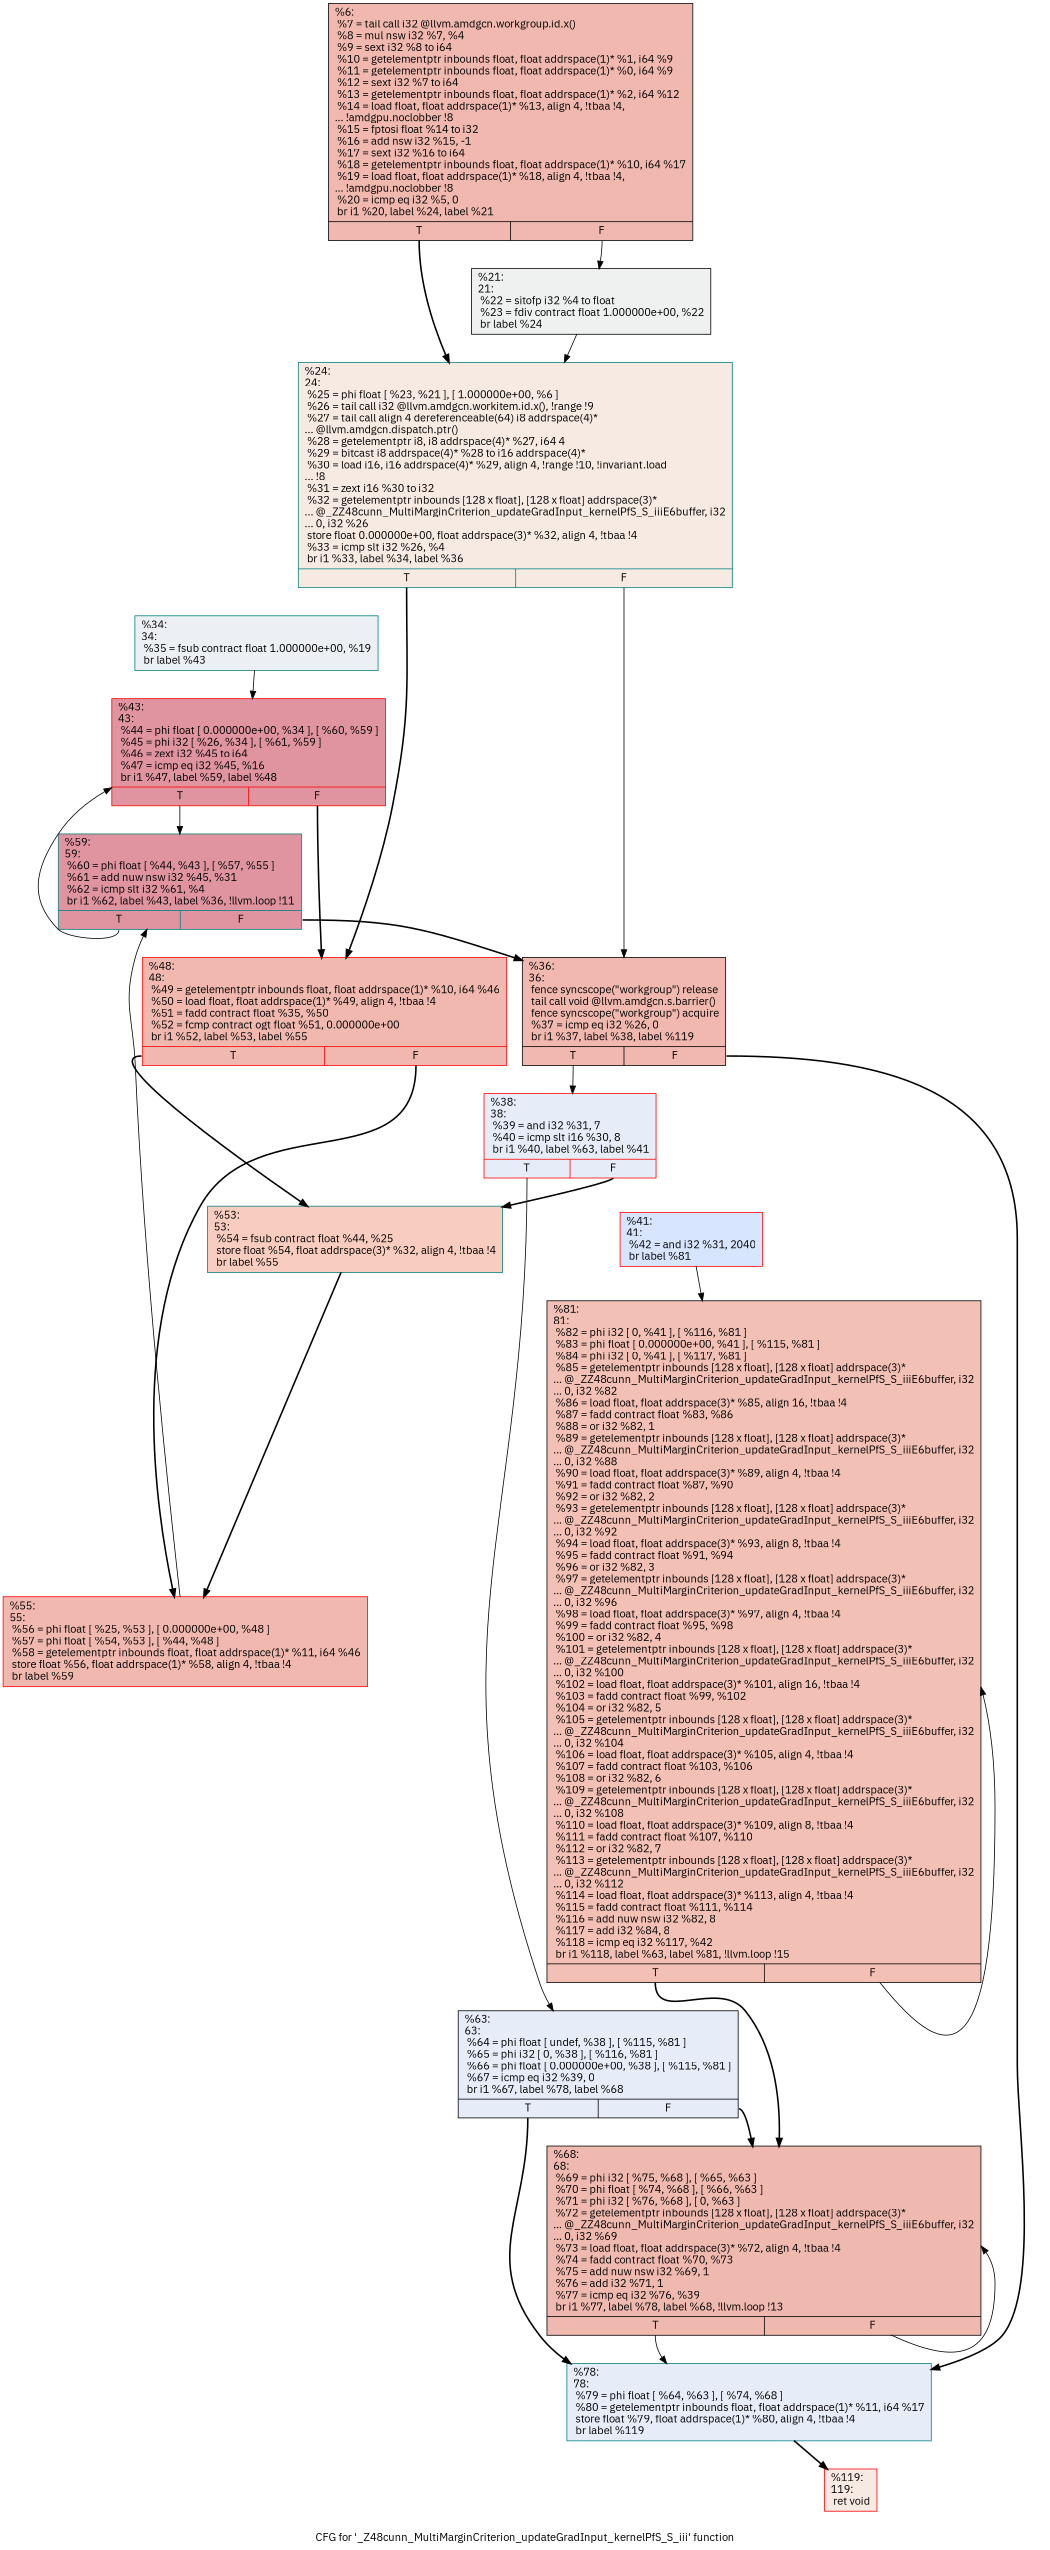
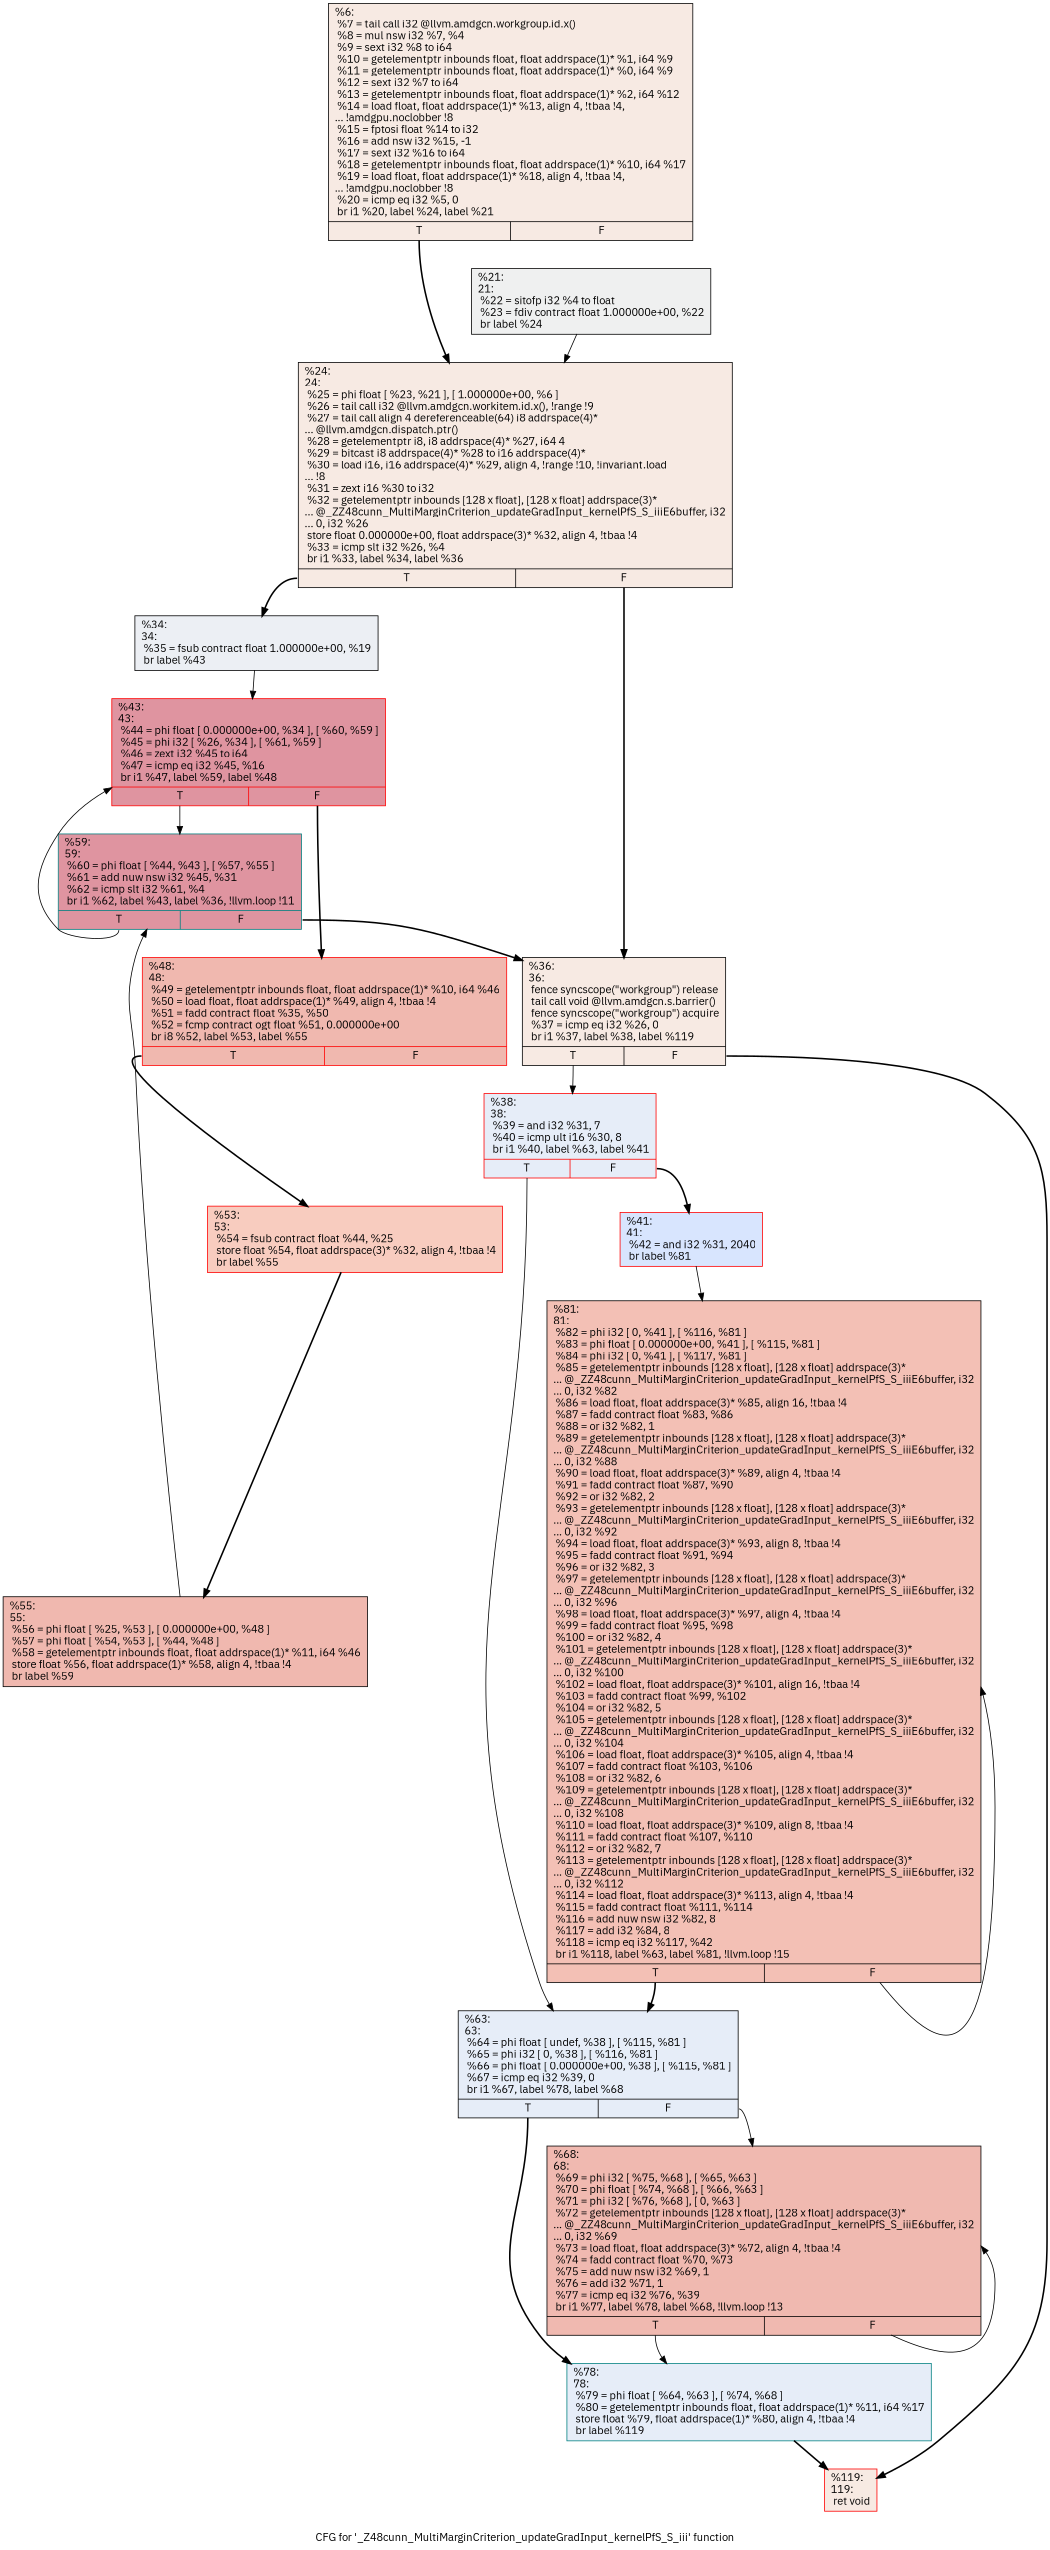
(511, 122) -> (511, 122)
(602, 251) -> none
(515, 475) -> (515, 475)
(256, 643) -> (256, 643)
(624, 769) -> (624, 769)
(399, 772) -> (277, 588)
(624, 1011) -> (624, 1011)
(228, 1037) -> (228, 1037)
(556, 1138) -> (556, 1138)
(562, 1193) -> (678, 1181)
(355, 1239) -> (355, 1239)
(177, 1258) -> none
(1017, 1630) -> (1047, 1676)
(185, 1642) -> (185, 1642)
(754, 2023) -> (654, 1993)
(747, 2123) -> (747, 2123)
